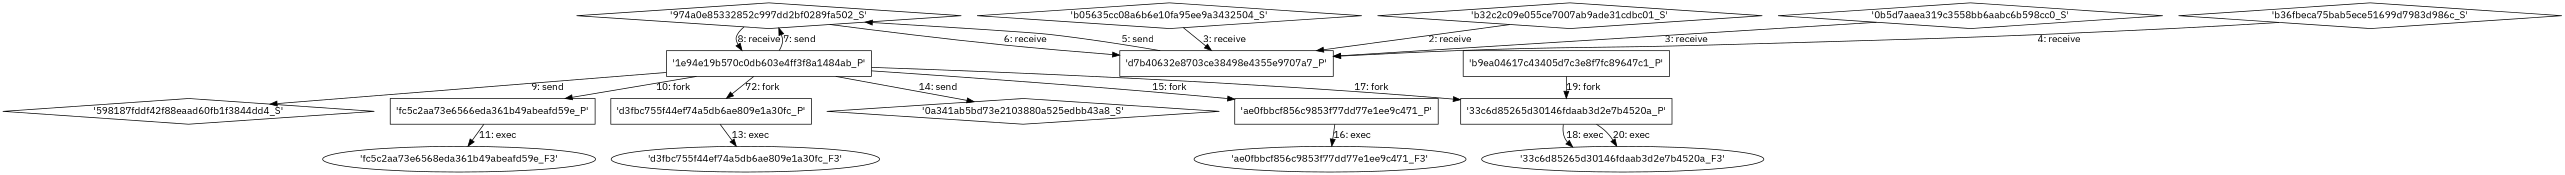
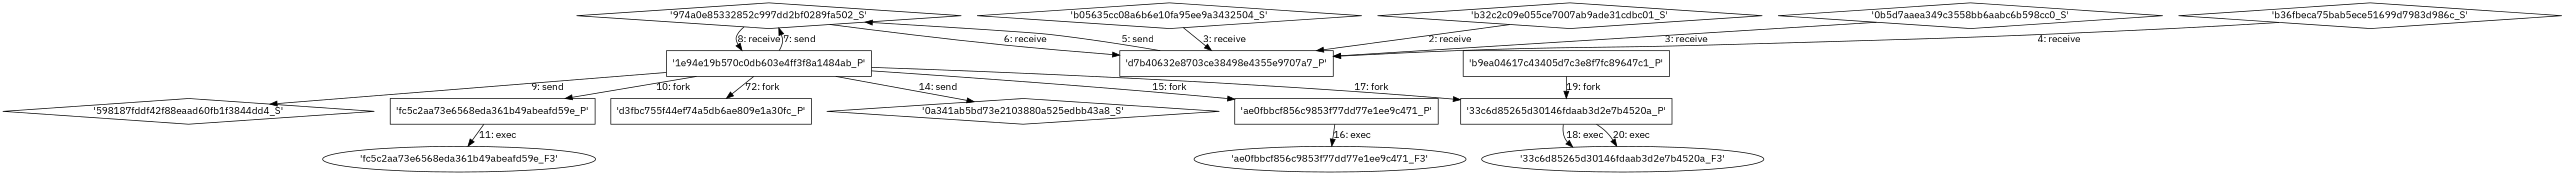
(1970, 16) -> (1970, 16)
(493, 111) -> (493, 111)
(745, 159) -> none
